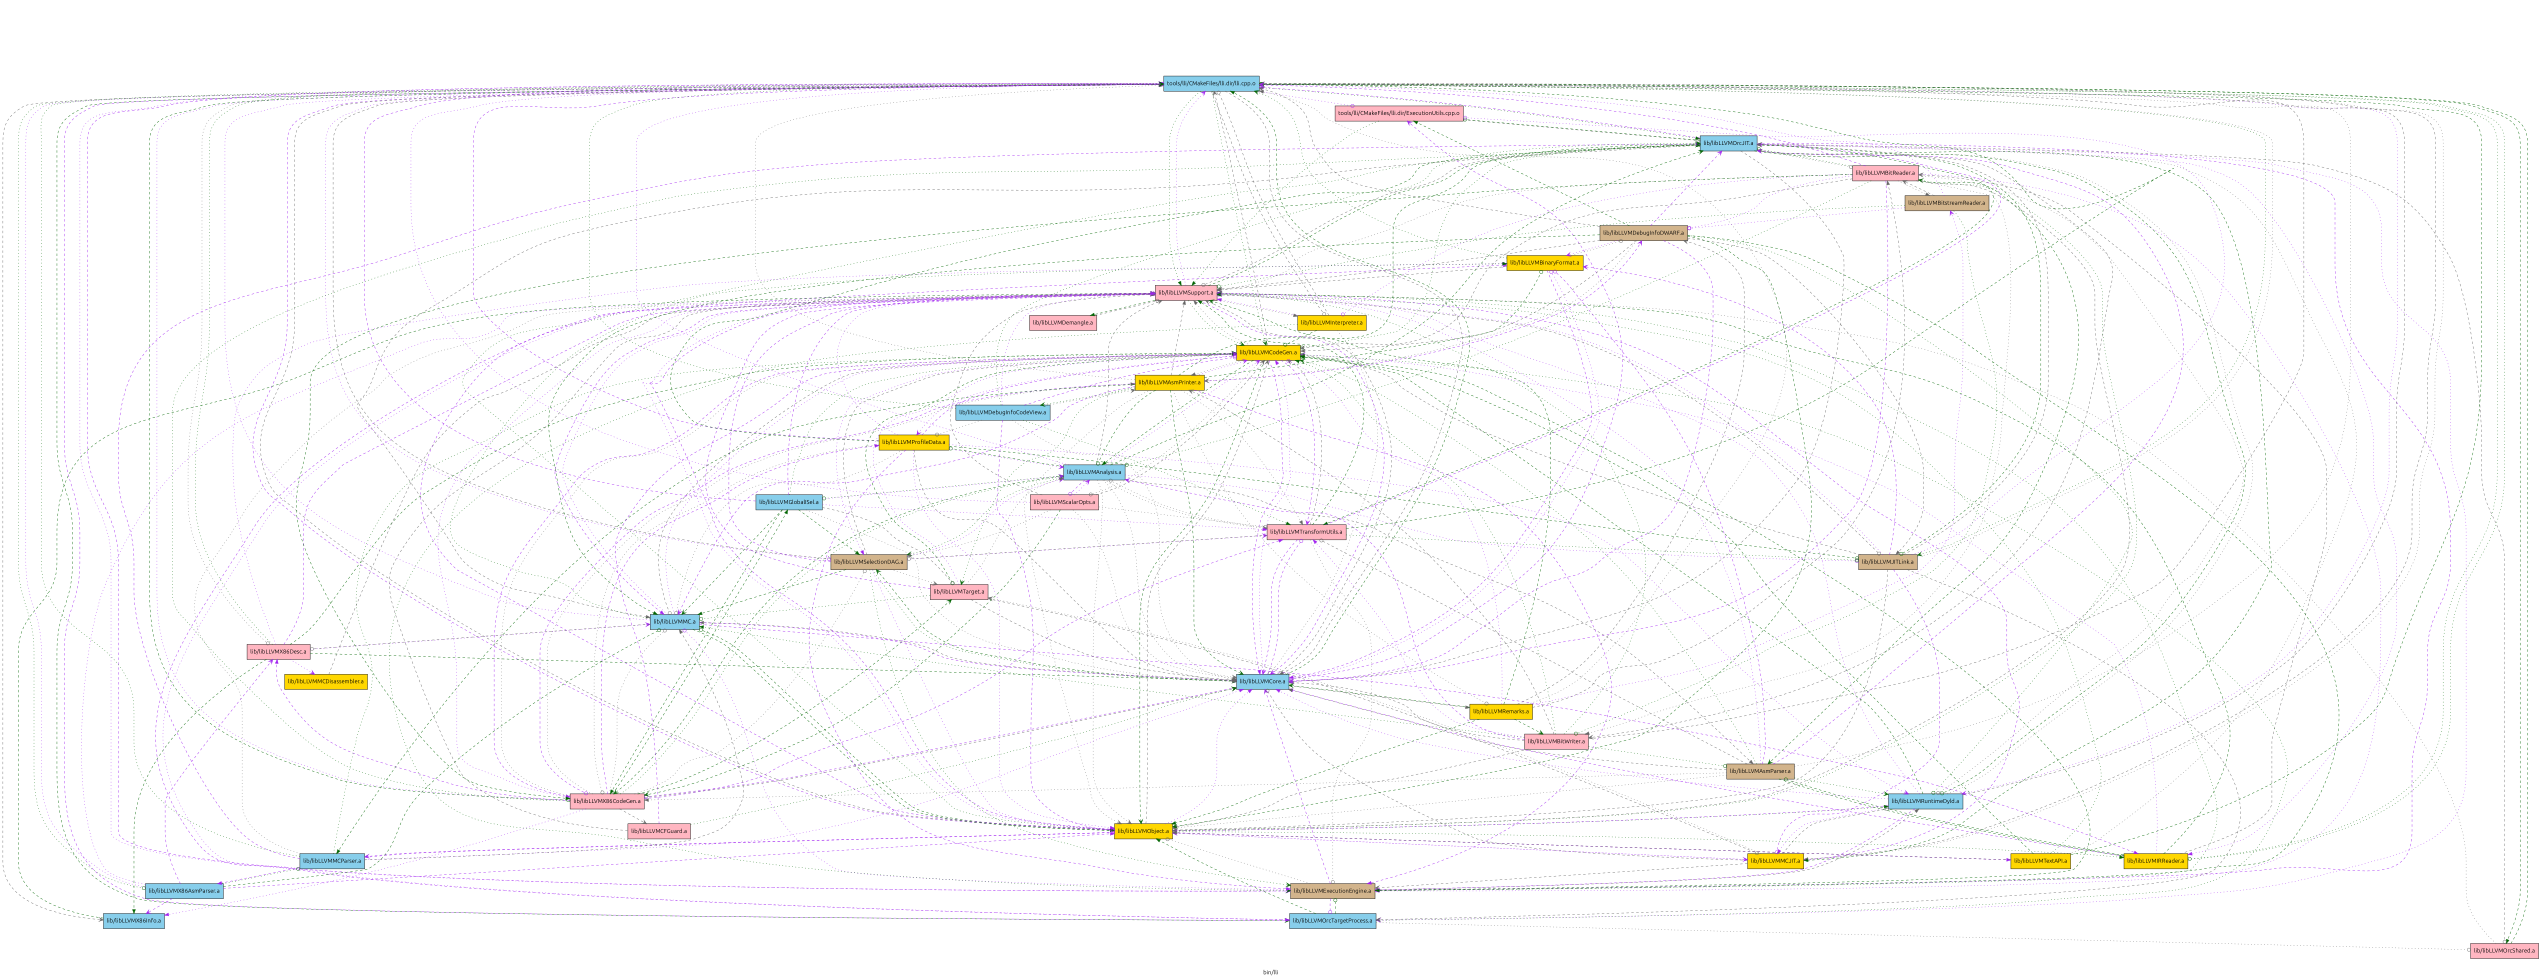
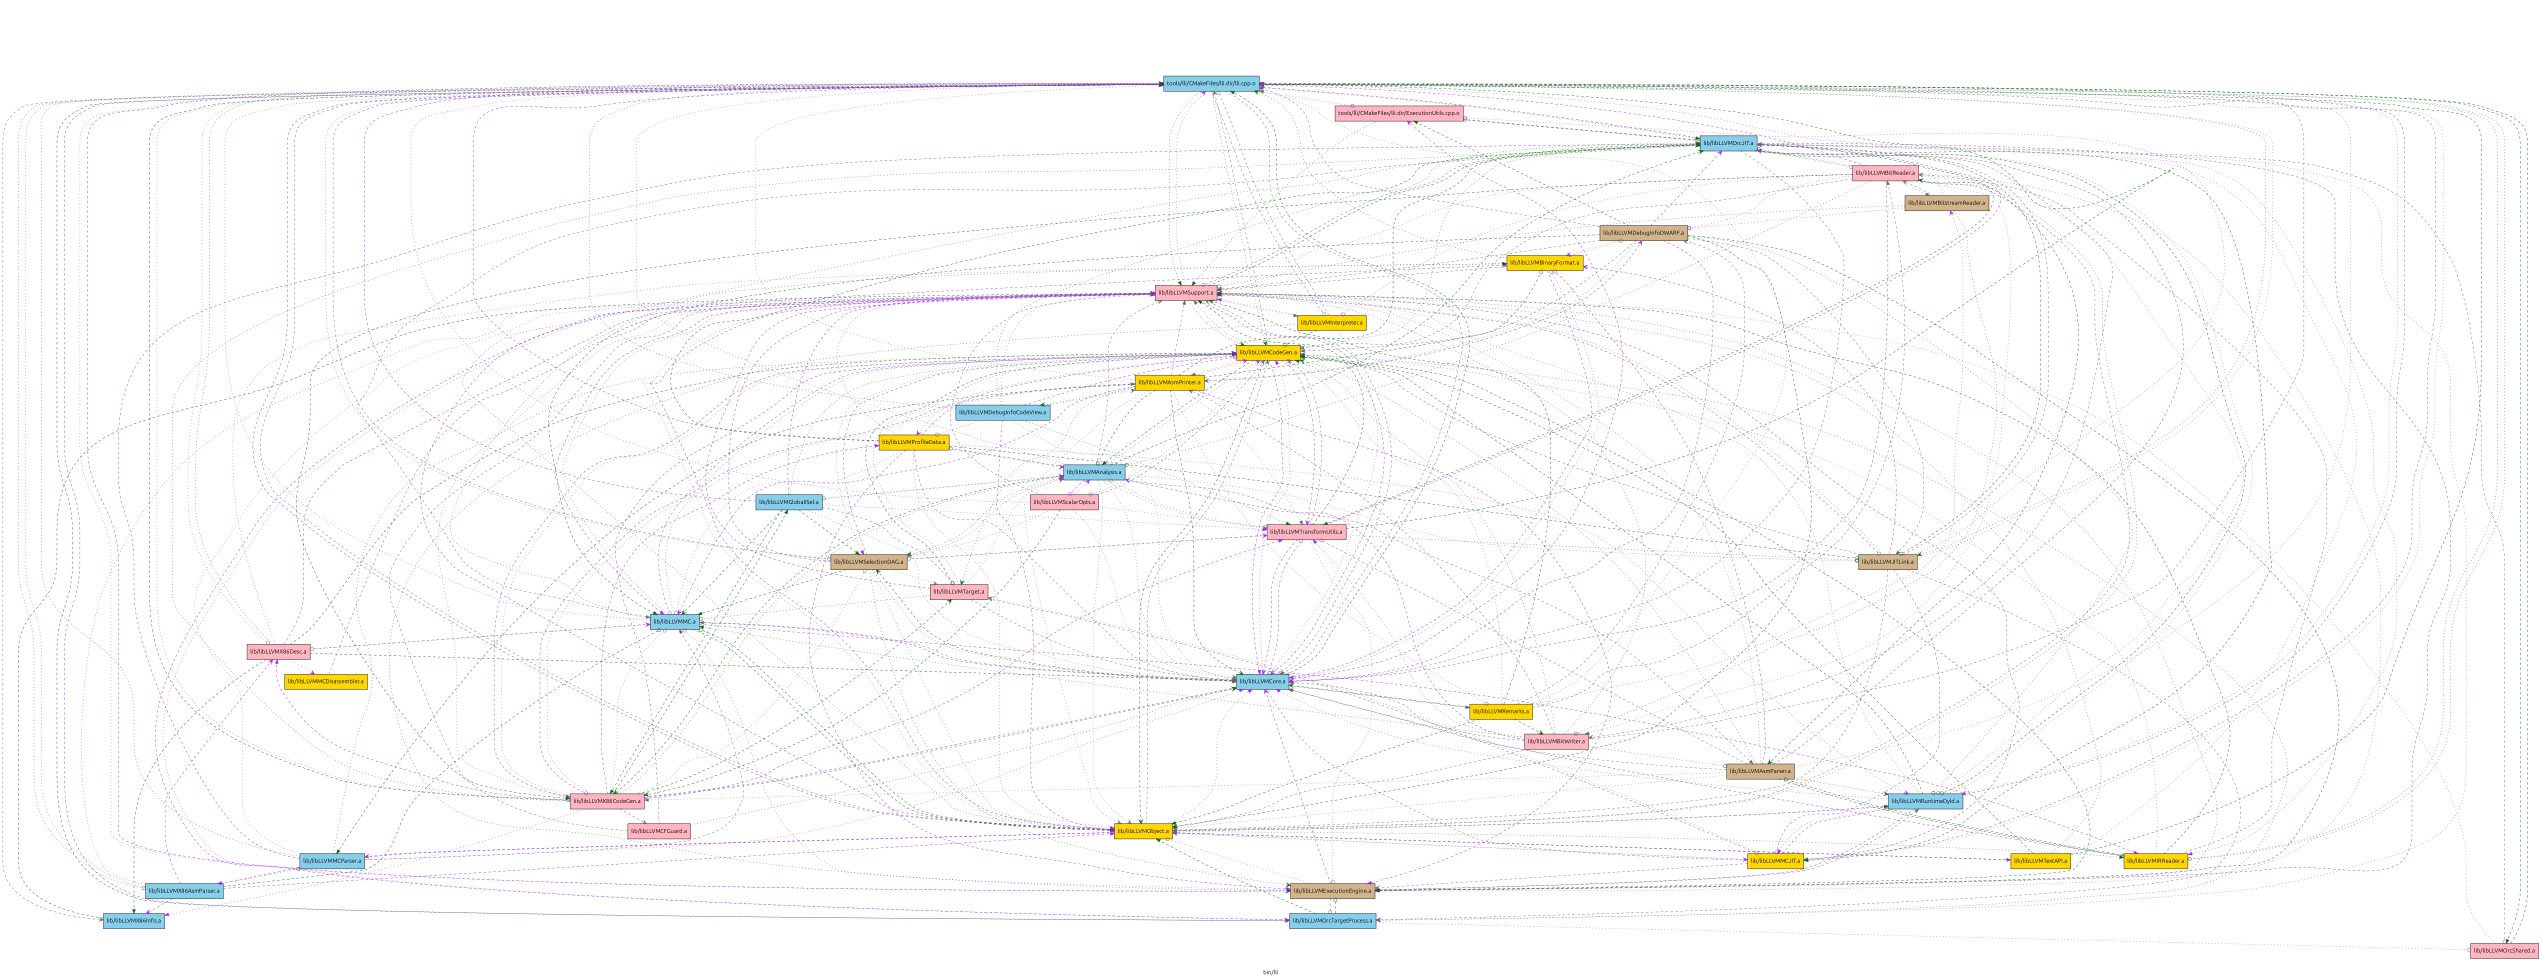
(1063, 323) -> none
(677, 451) -> (677, 451)
(629, 550) -> none
